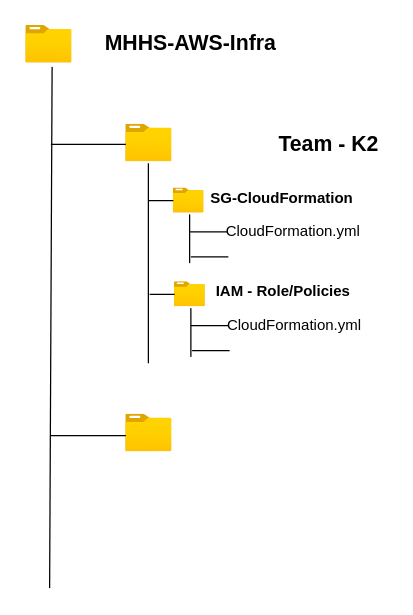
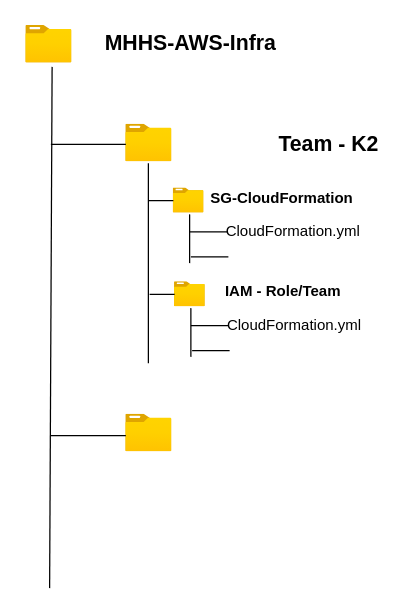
(283, 292) -> (283, 292)
